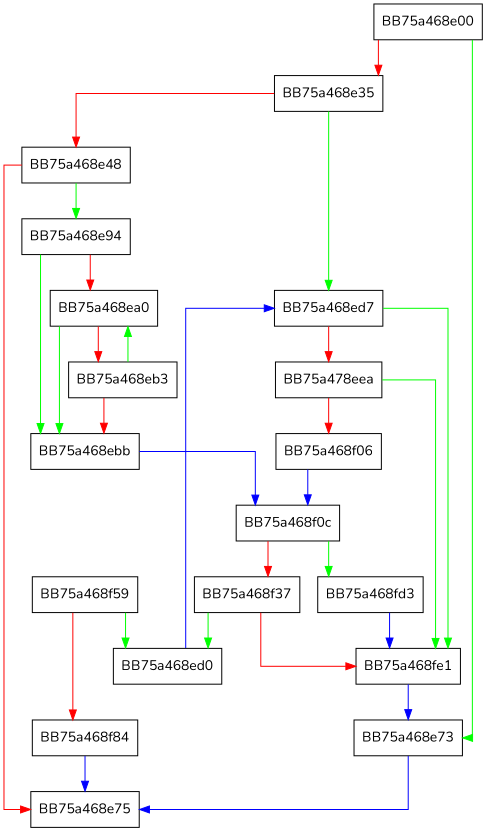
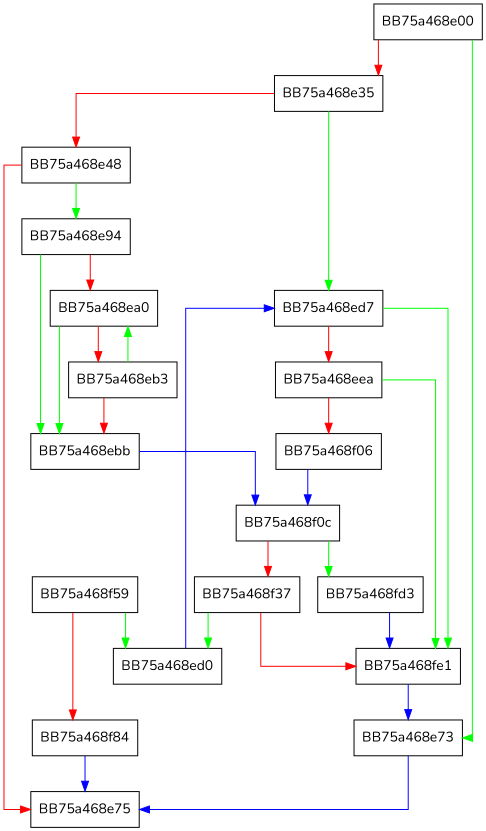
(329, 380) -> (329, 380)
